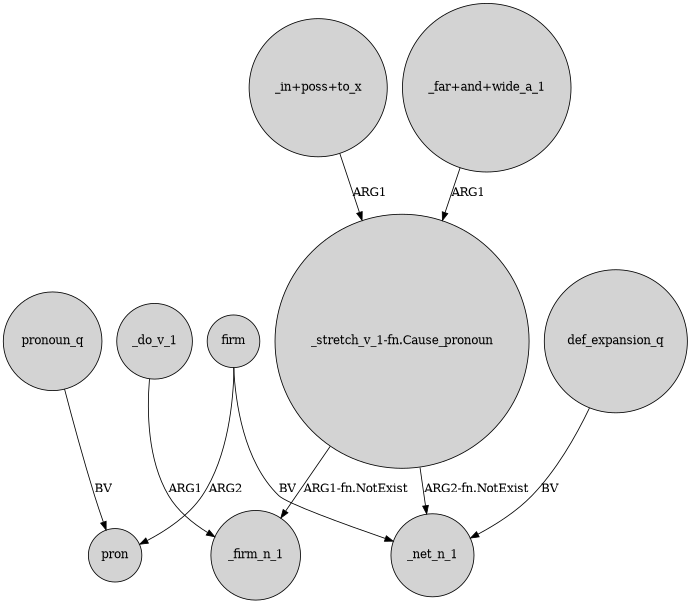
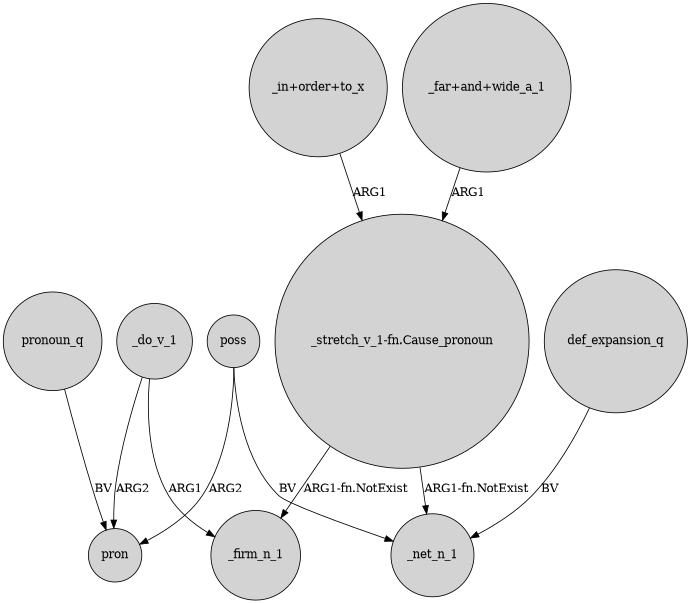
(318, 88) -> (318, 88)
(234, 341) -> (234, 341)
none -> (123, 448)
(476, 489) -> (476, 489)
